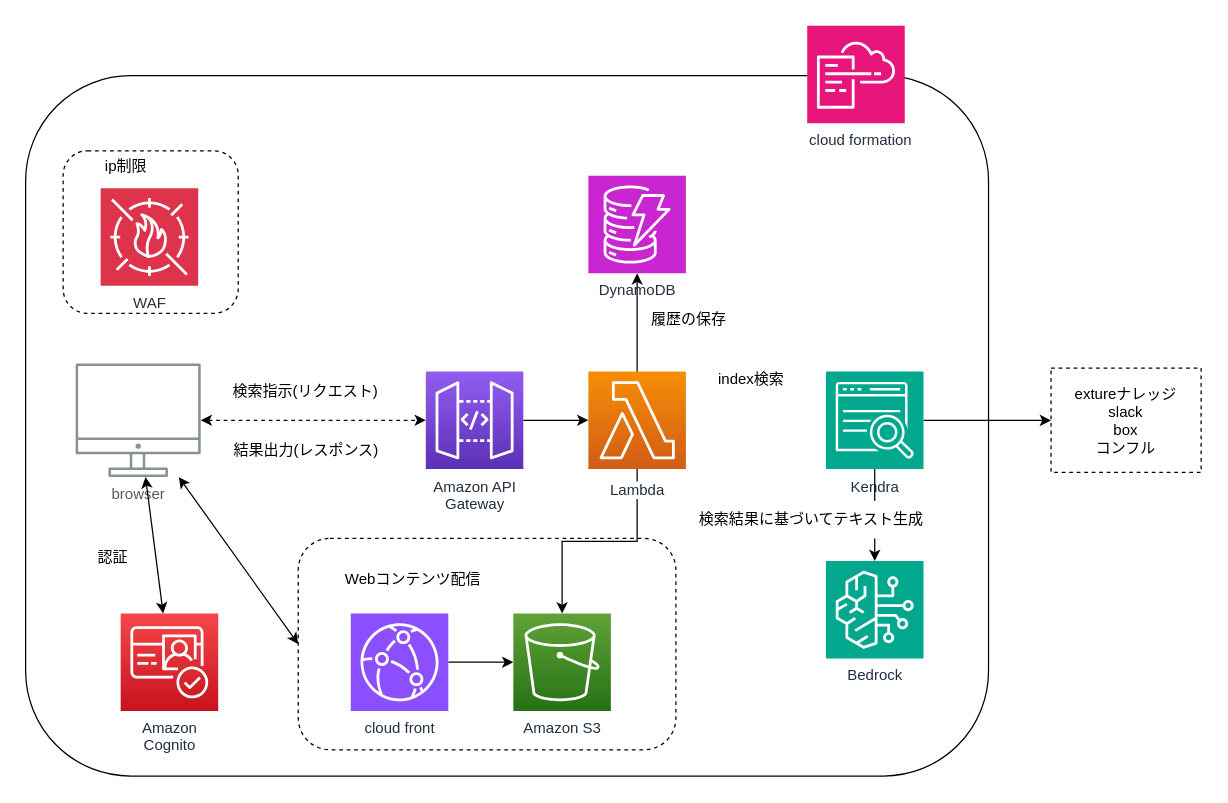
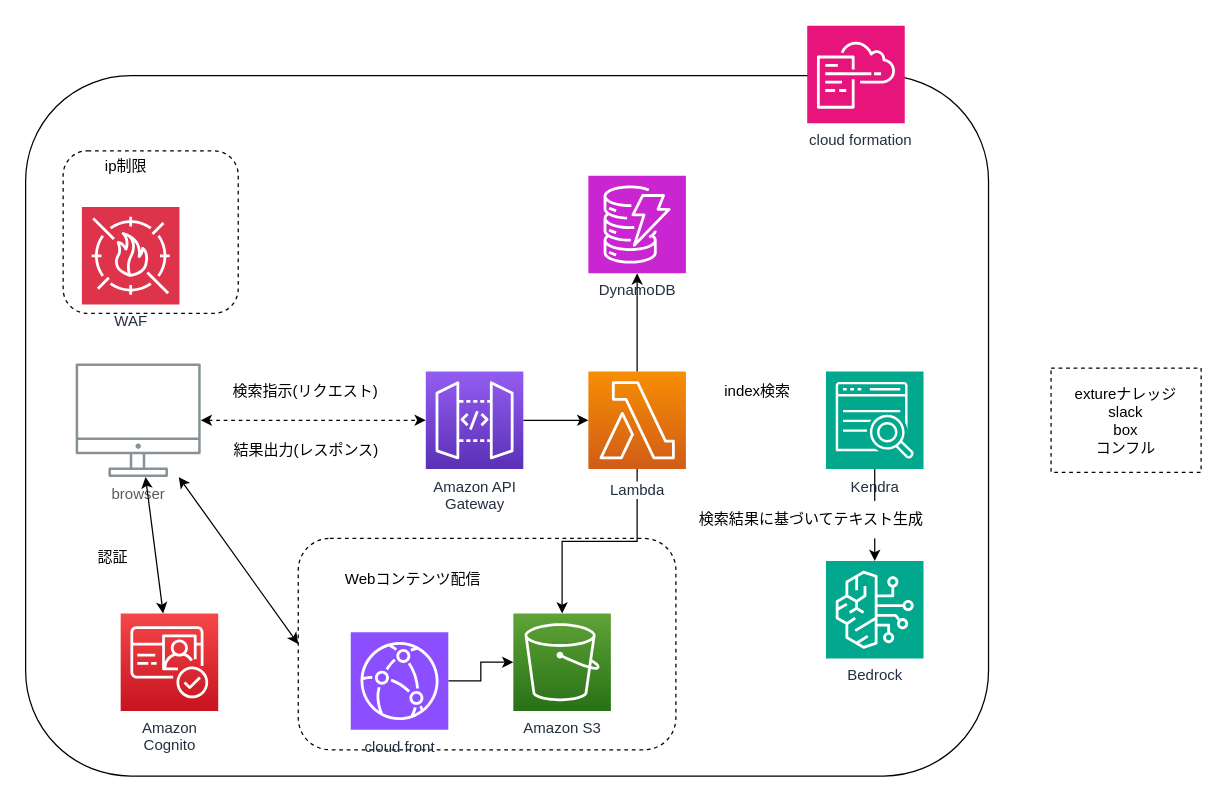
(149, 237) -> (131, 256)
(688, 319) -> none
(750, 379) -> (756, 392)
(983, 420) -> none
(399, 662) -> (399, 681)
